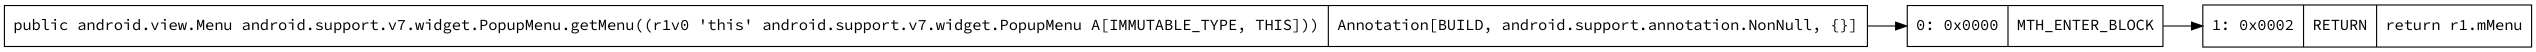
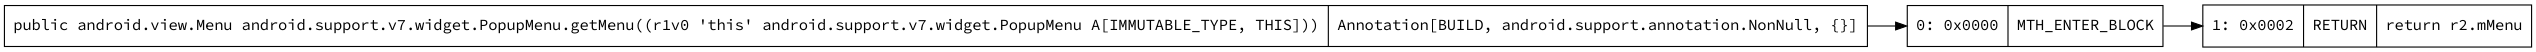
(2454, 25) -> (2454, 25)
